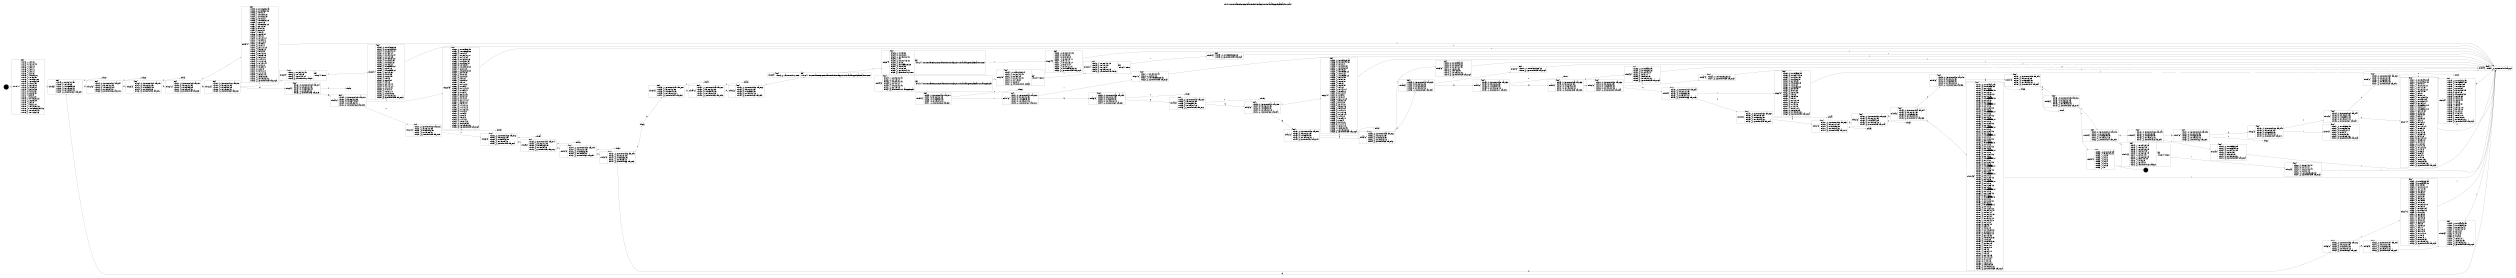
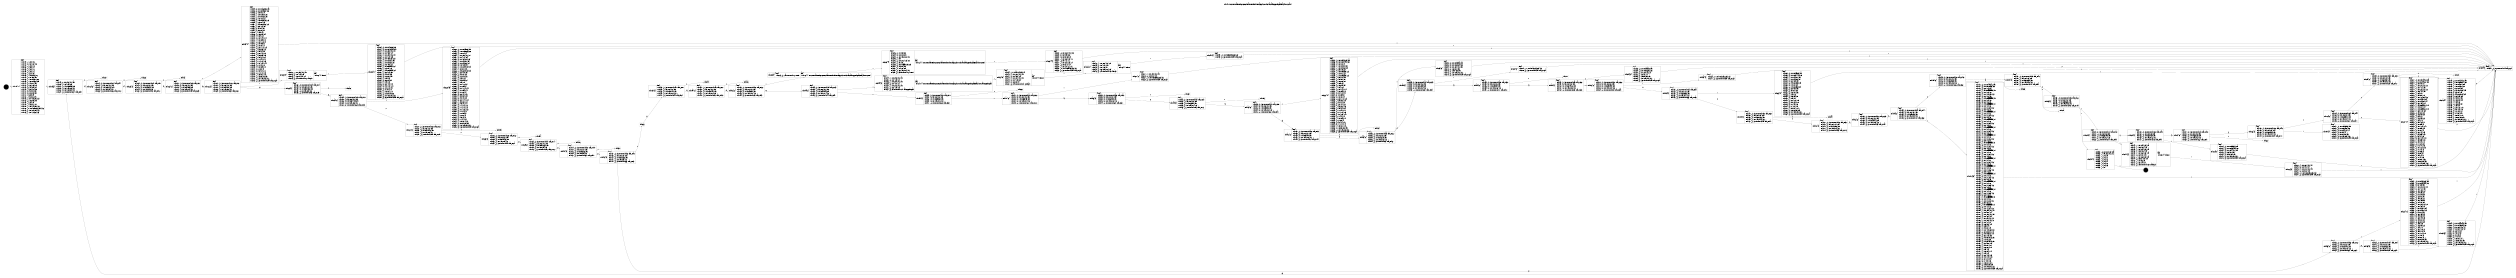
none -> (819, 91)
(1908, 123) -> none
(1869, 129) -> none
